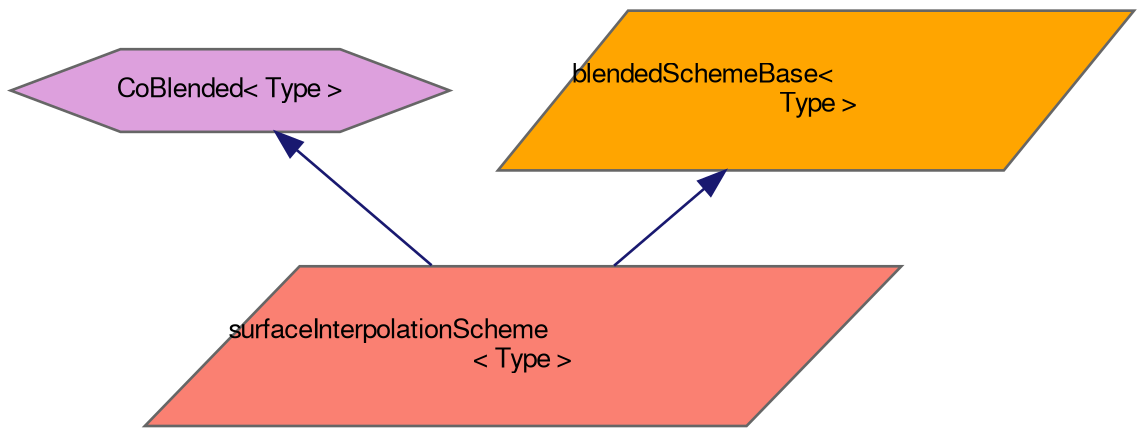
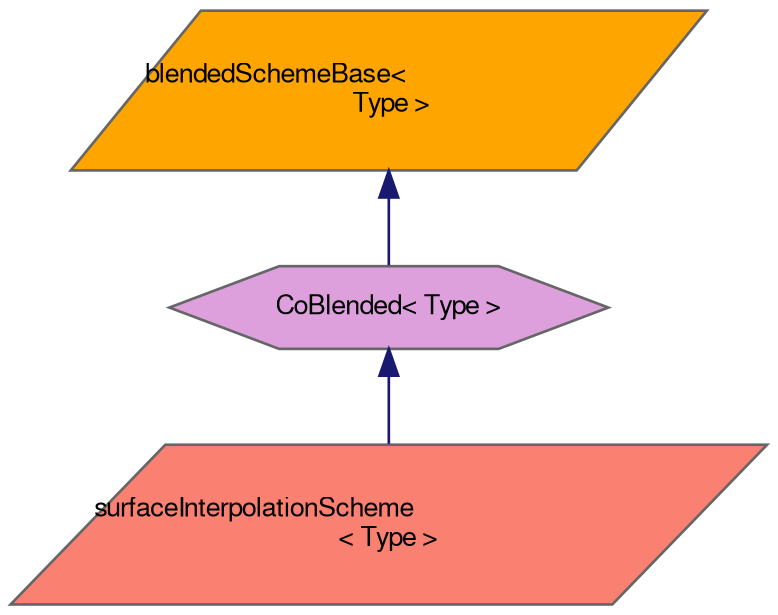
(659, 227) -> (389, 232)
